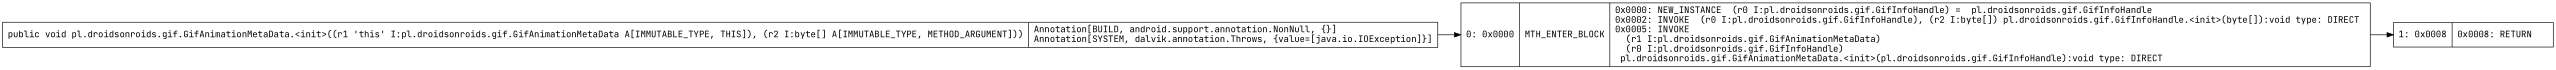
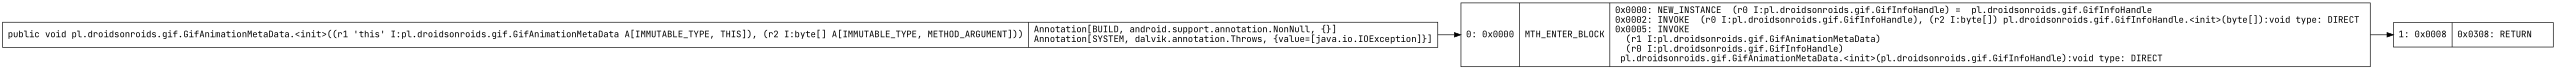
(2503, 34) -> (2503, 34)
